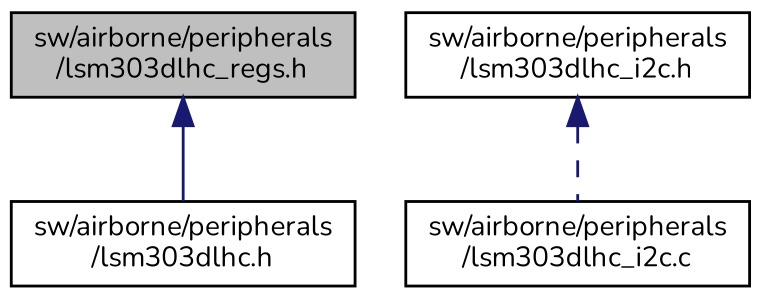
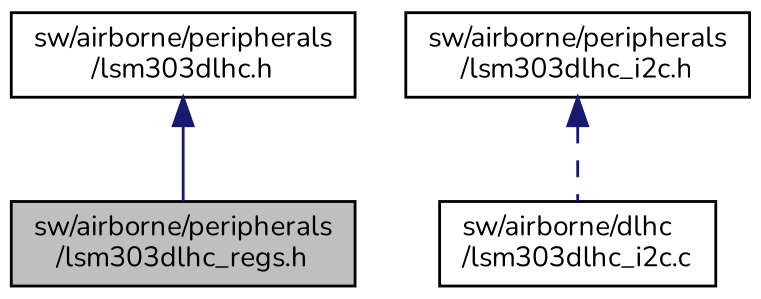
(183, 164) -> (183, 164)
(578, 244) -> (578, 244)
